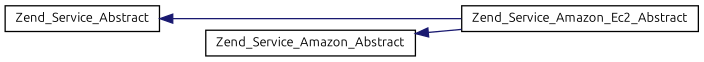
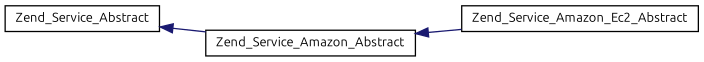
(317, 19) -> (189, 30)
